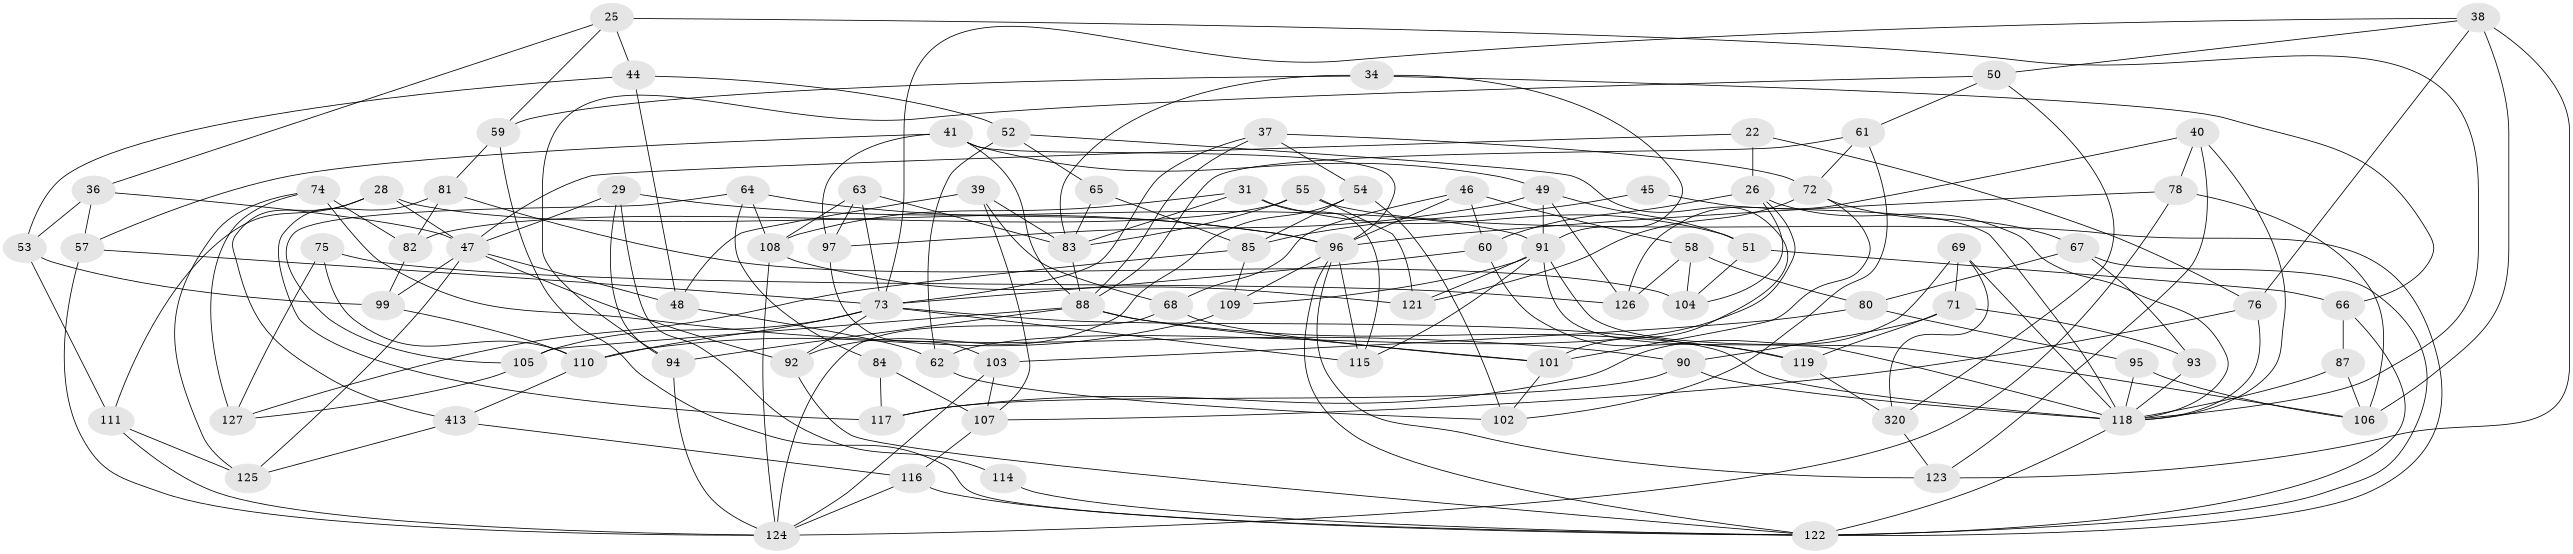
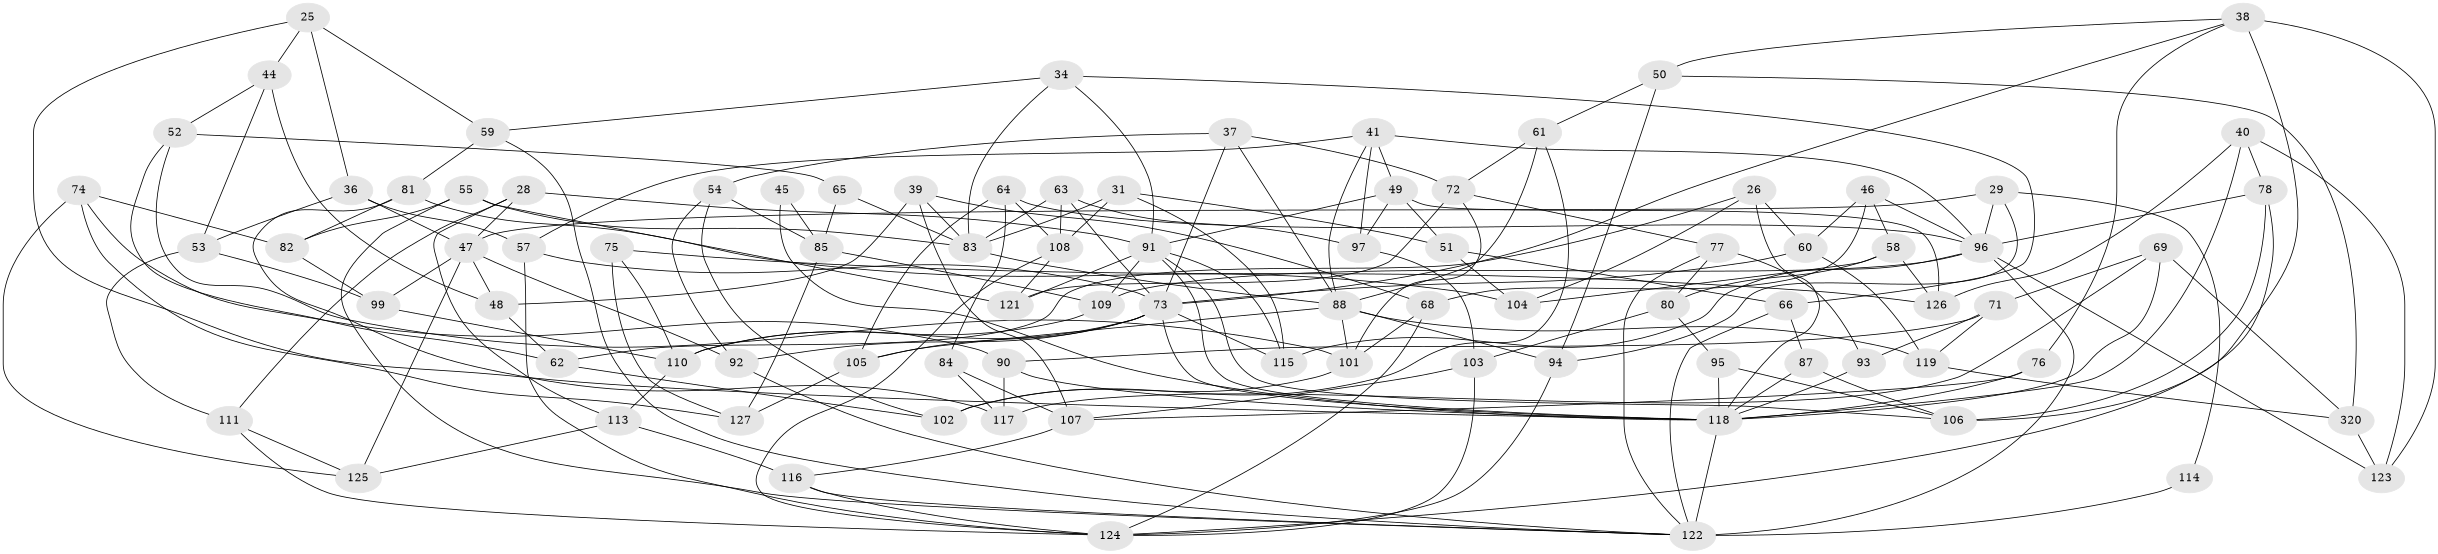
(1753, 133) -> none
(2078, 248) -> (1718, 248)
(456, 421) -> (618, 421)
